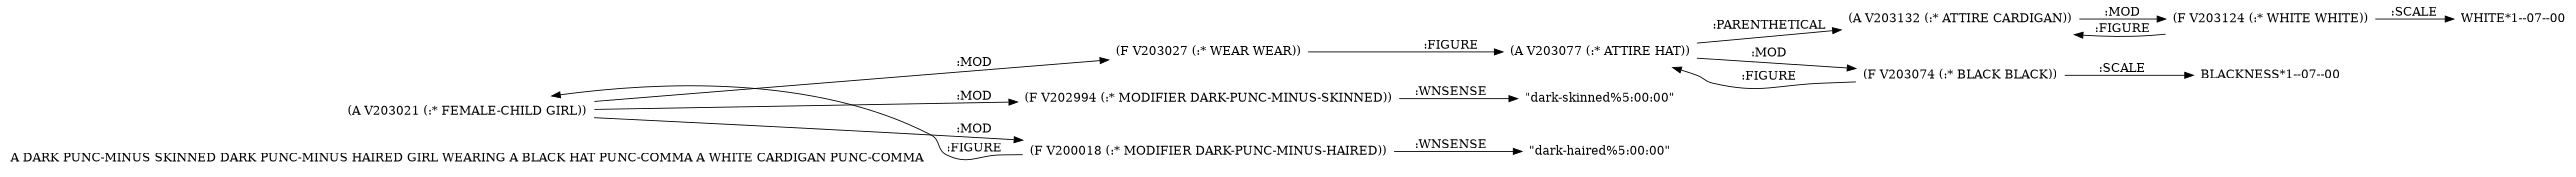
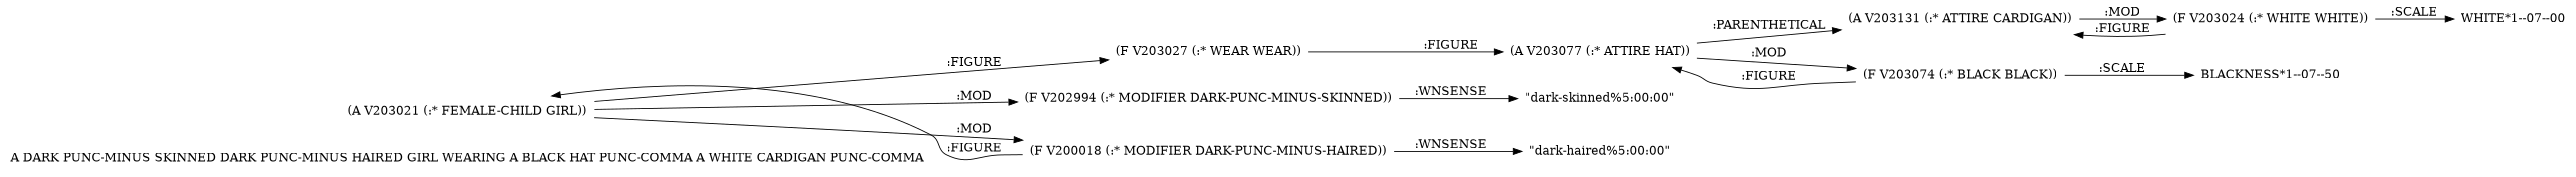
(1960, 19) -> (1960, 19)
(2270, 19) -> (2270, 19)
(974, 63) -> (974, 63)
(2270, 75) -> (2270, 75)
